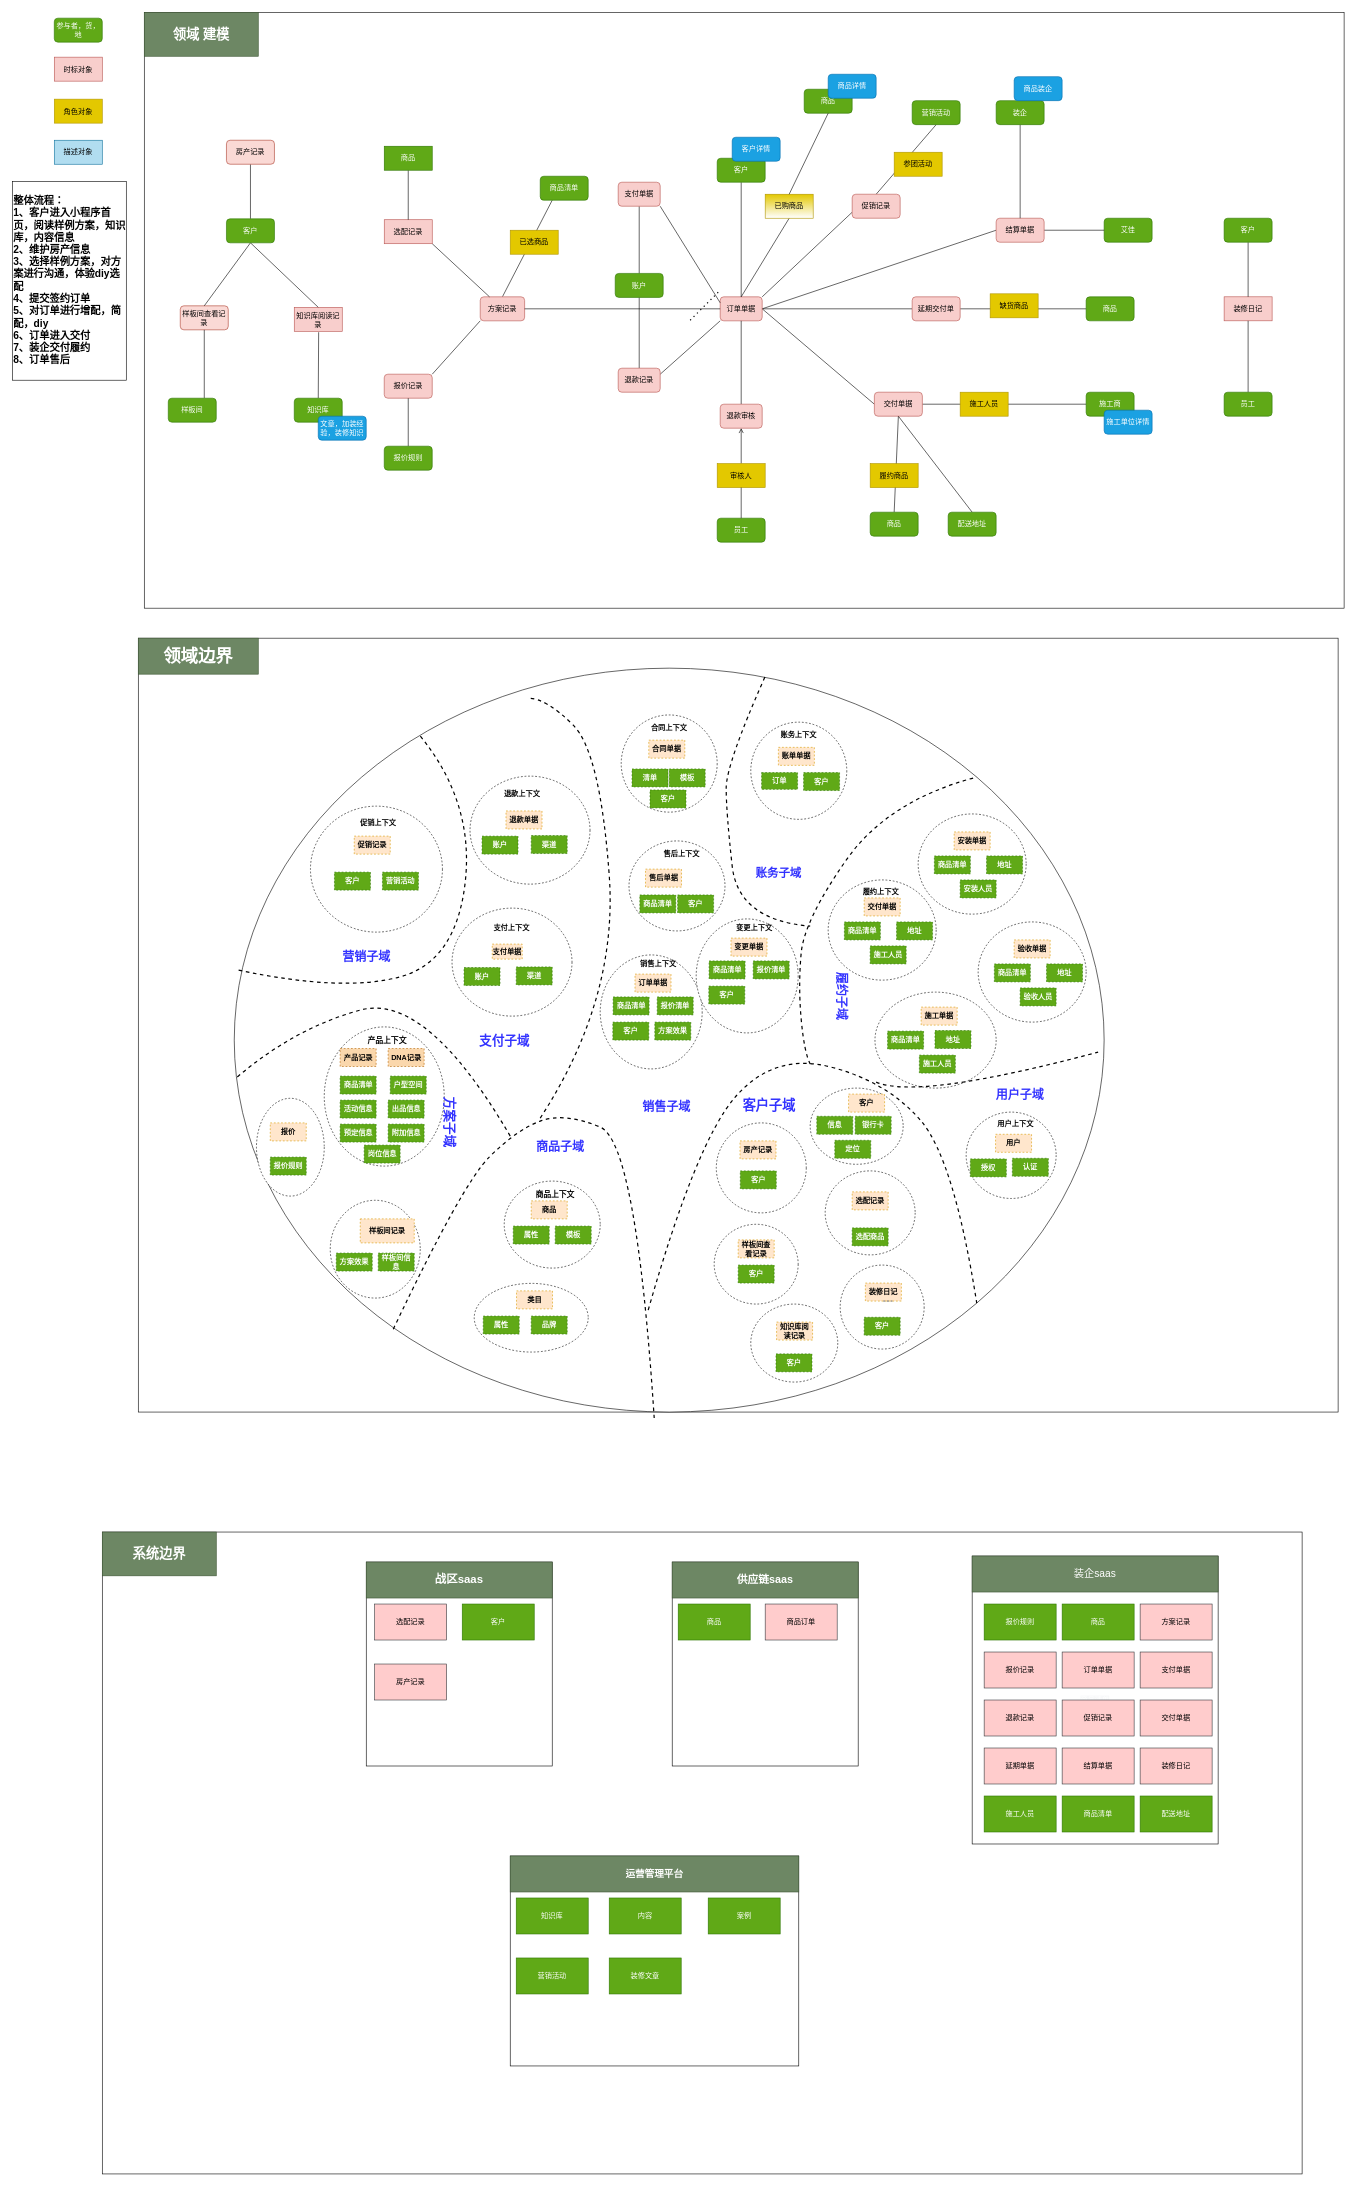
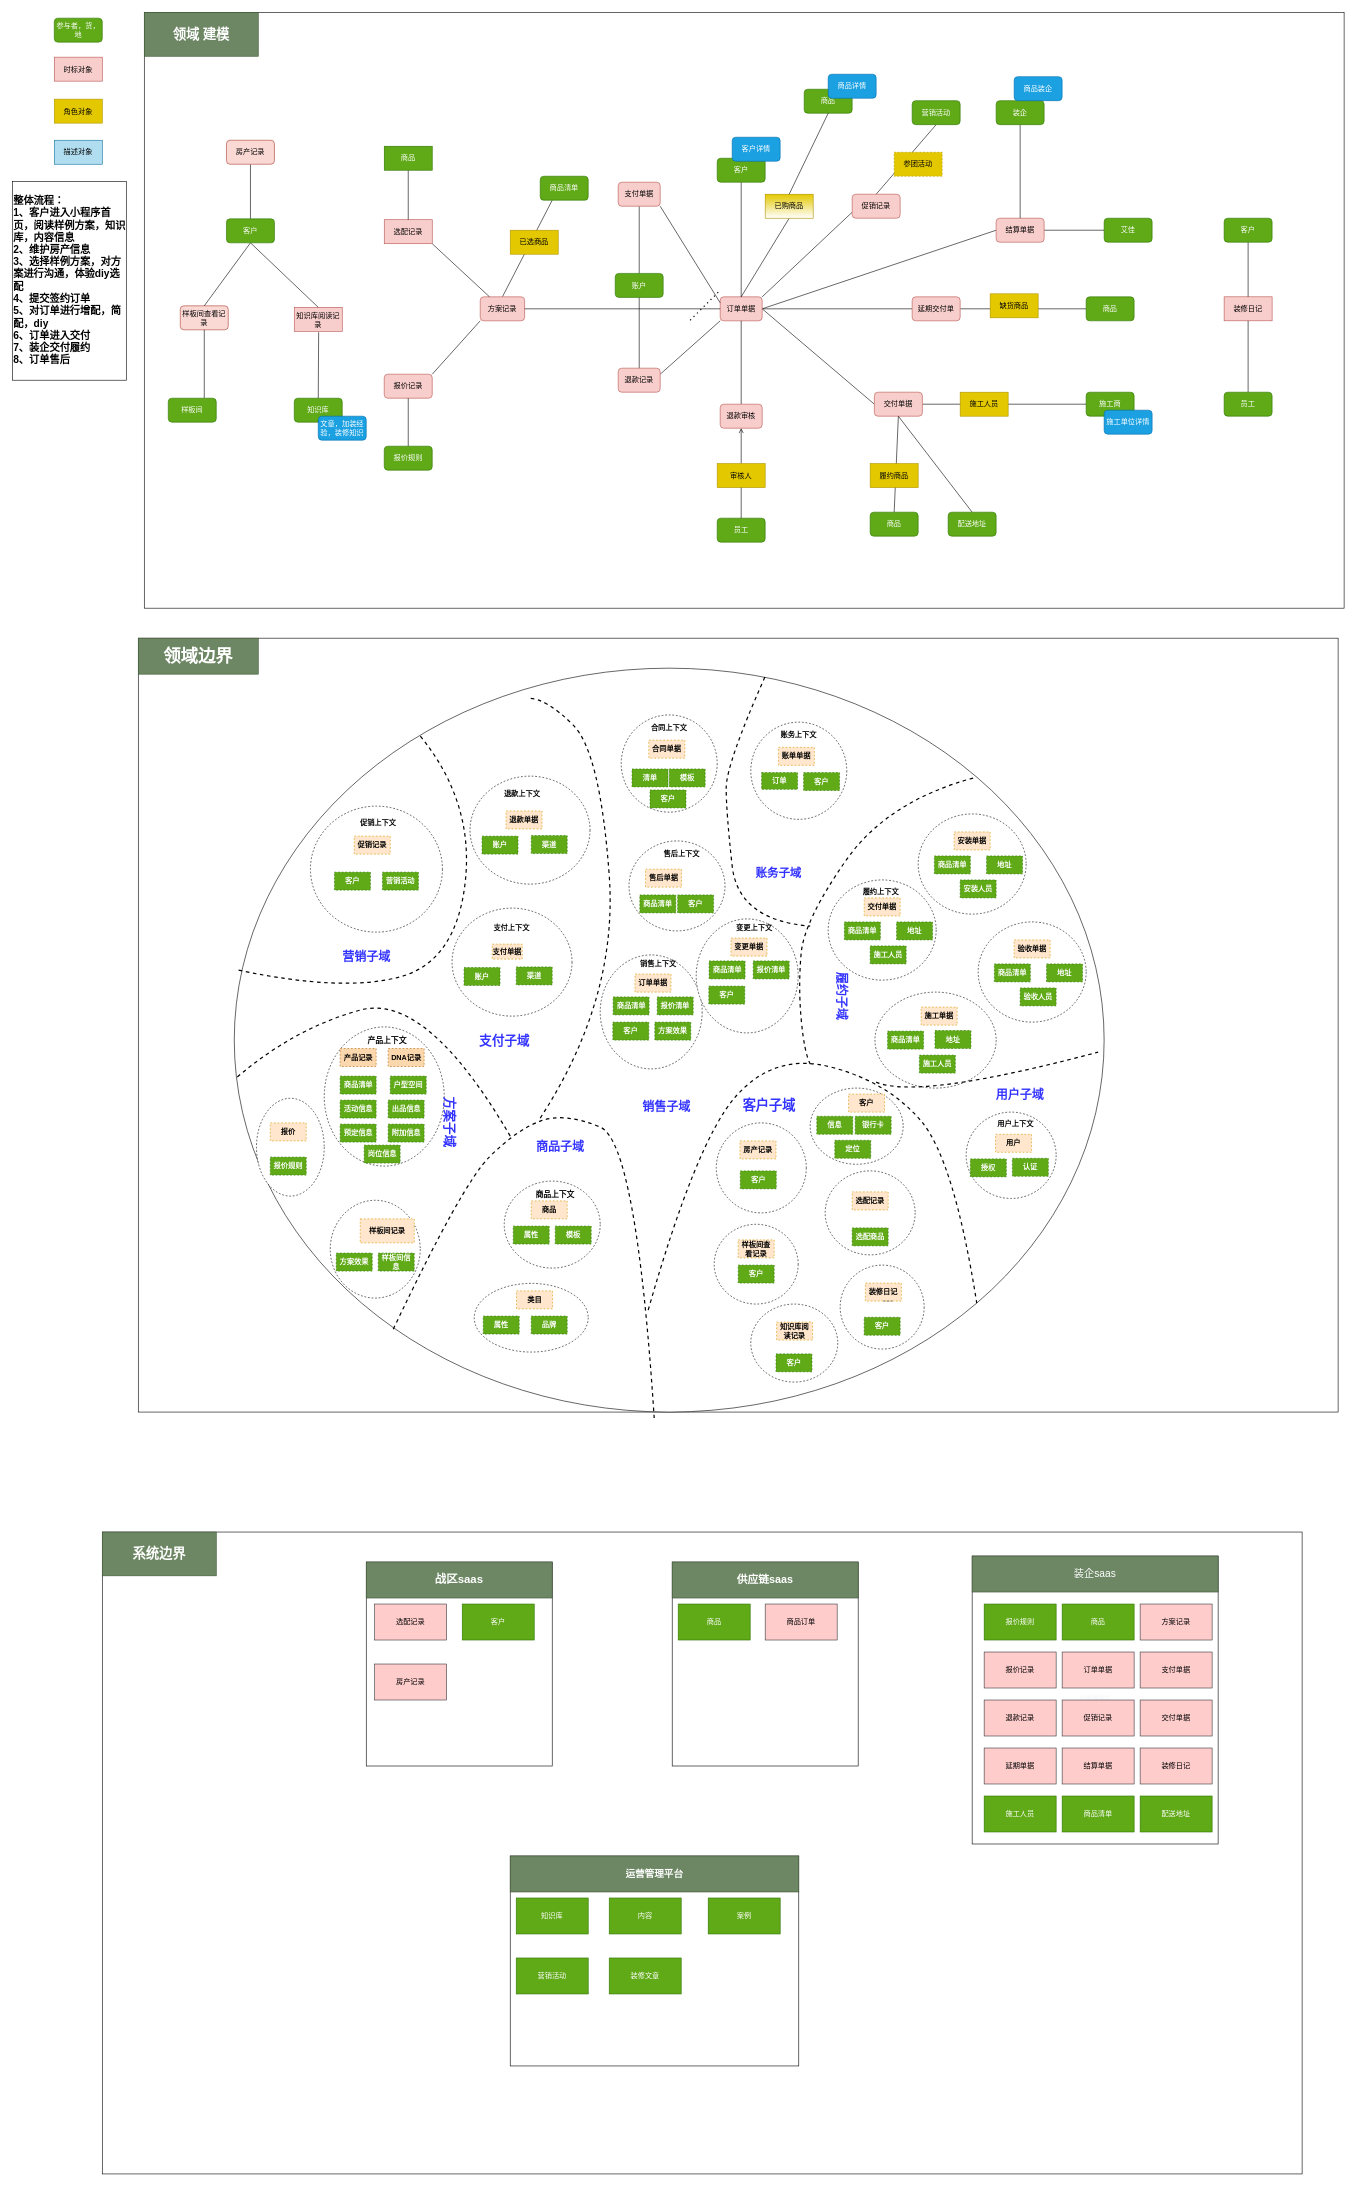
(918, 164) -> (918, 164)
